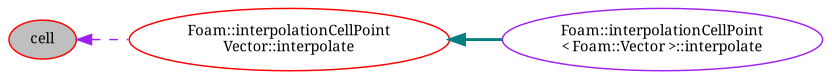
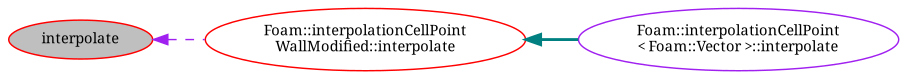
(43, 40) -> (81, 40)
(289, 40) -> (365, 40)
